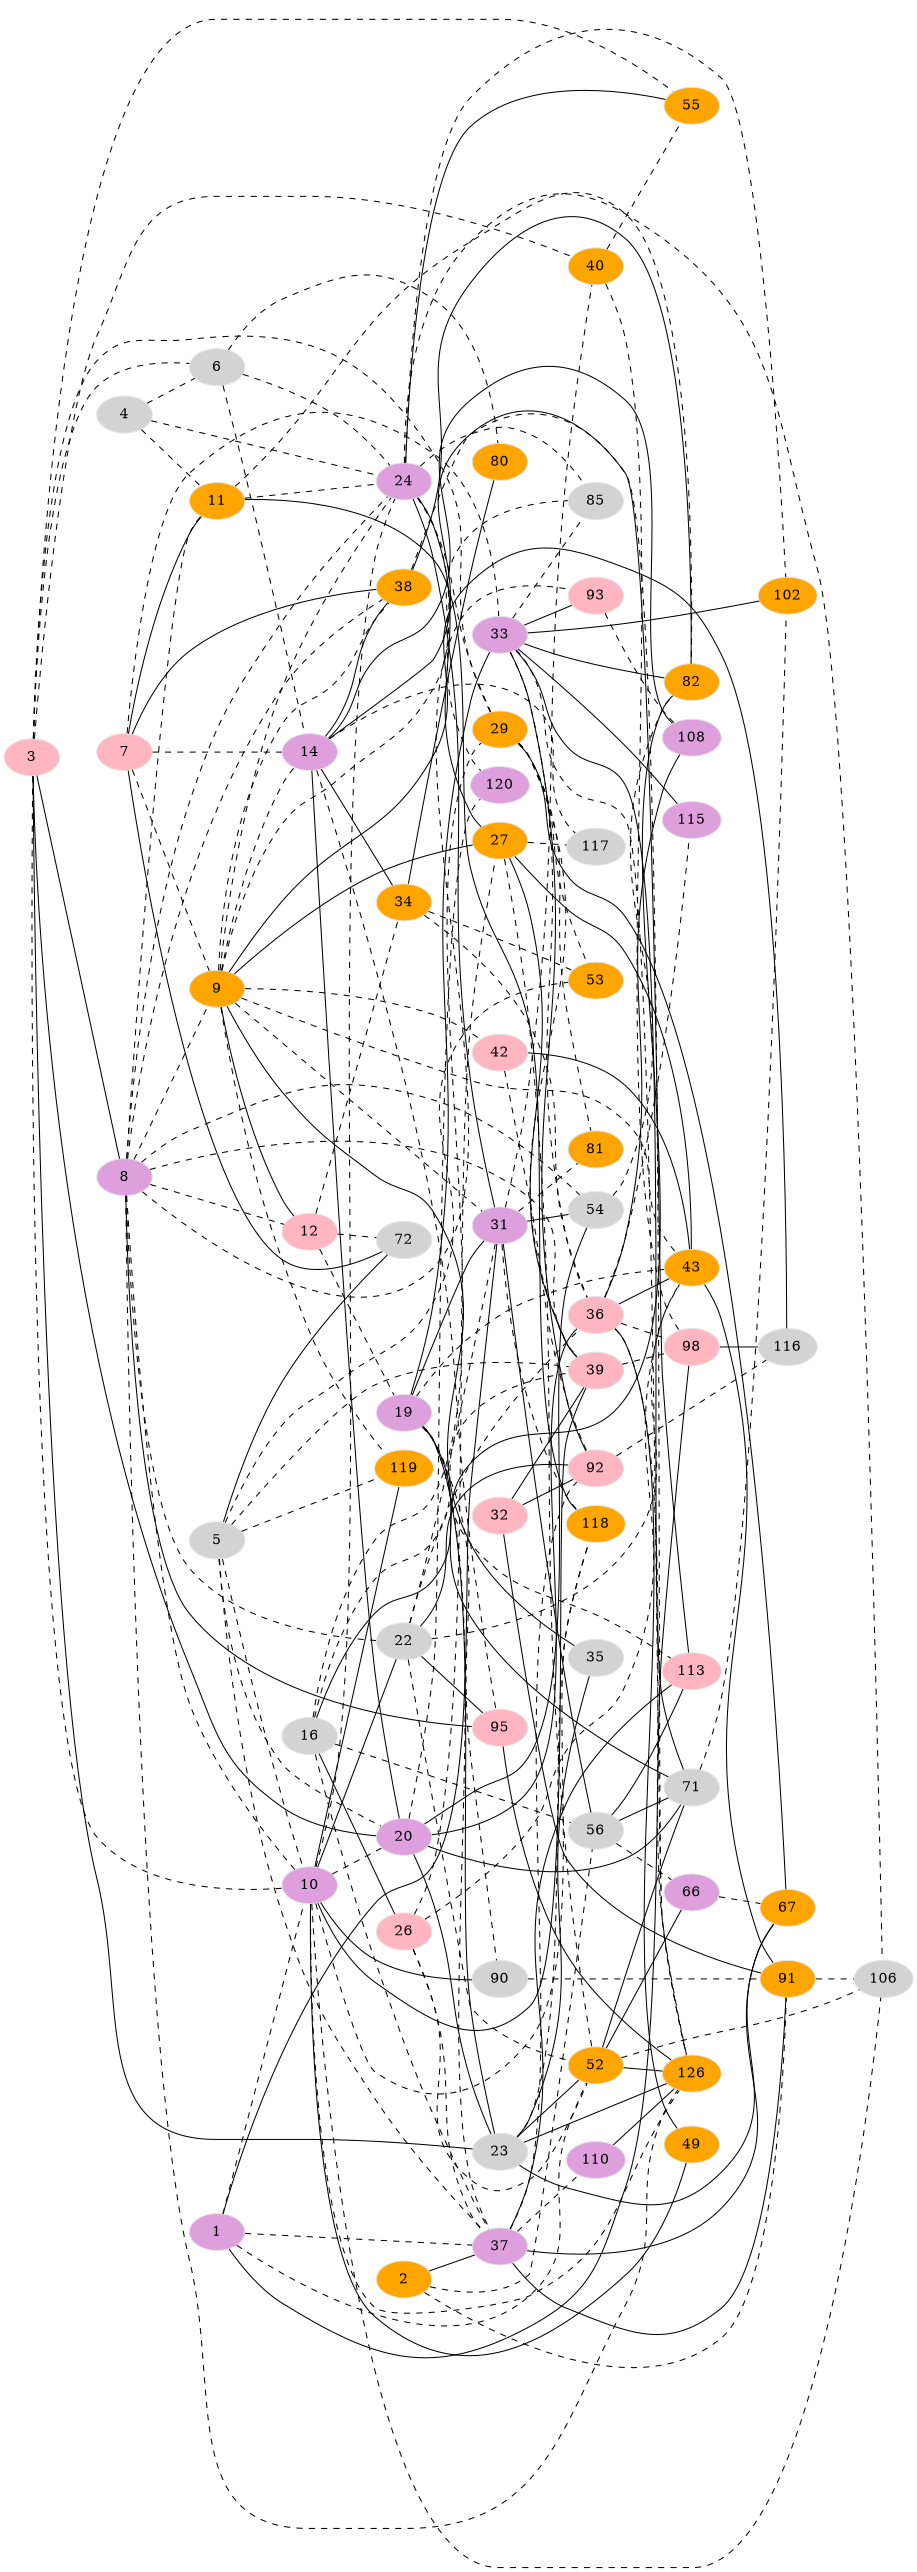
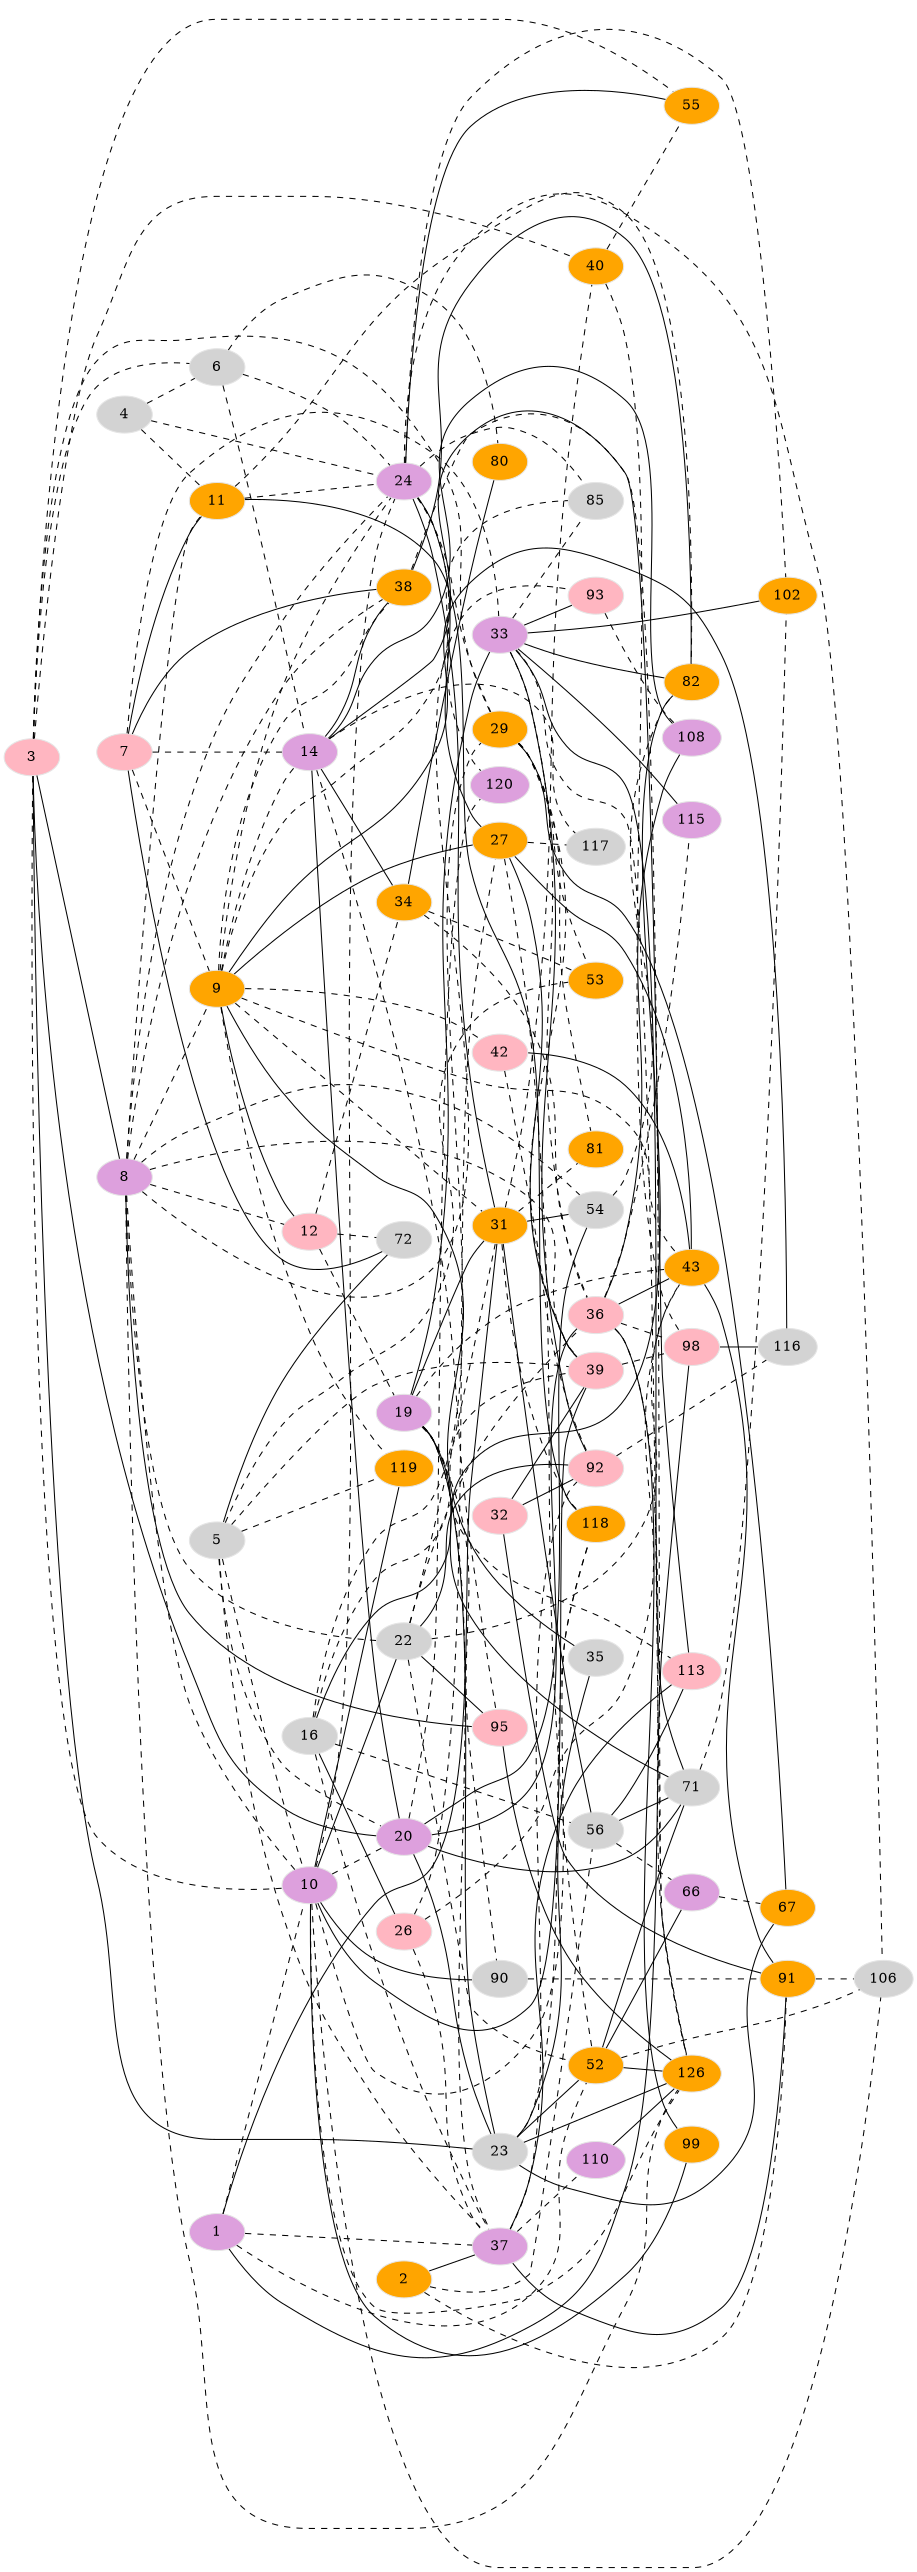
(500, 1226) -> (500, 1226)
(437, 2103) -> none
(692, 2145) -> (692, 2145)
(747, 2169) -> none
